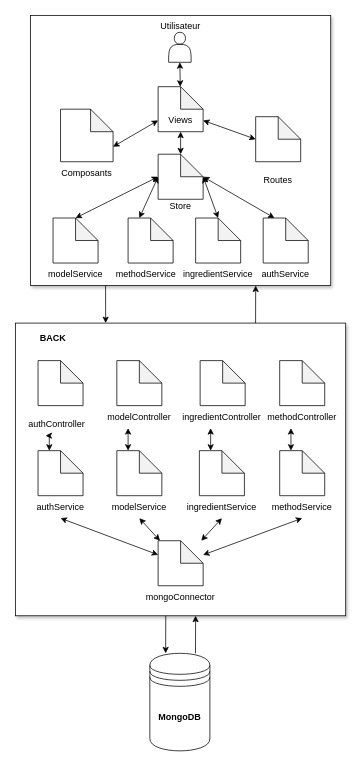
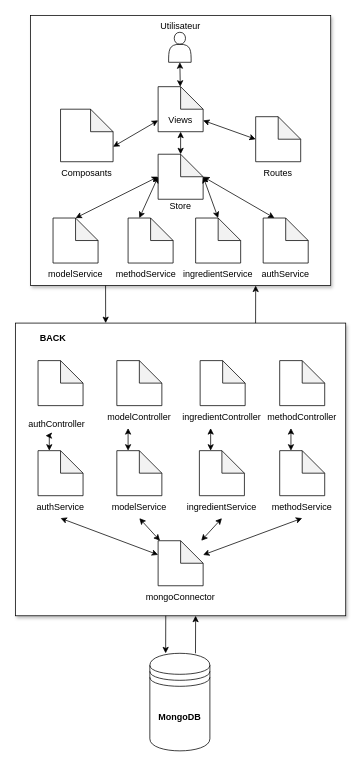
(278, 180) -> (278, 173)
